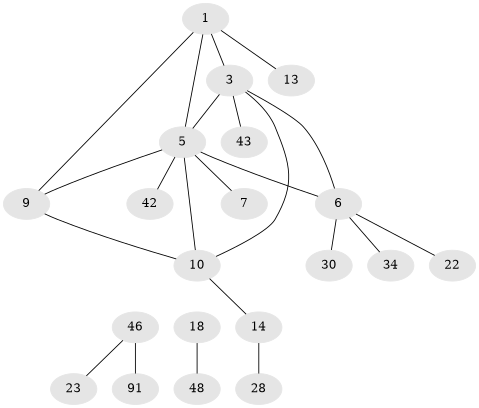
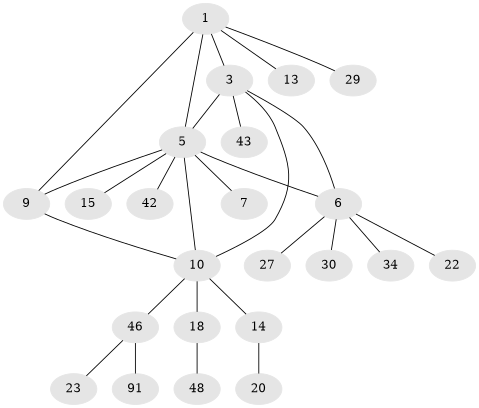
none -> (353, 81)
none -> (88, 204)
none -> (267, 266)
none -> (166, 296)
none -> (197, 297)
(259, 389) -> (259, 389)
